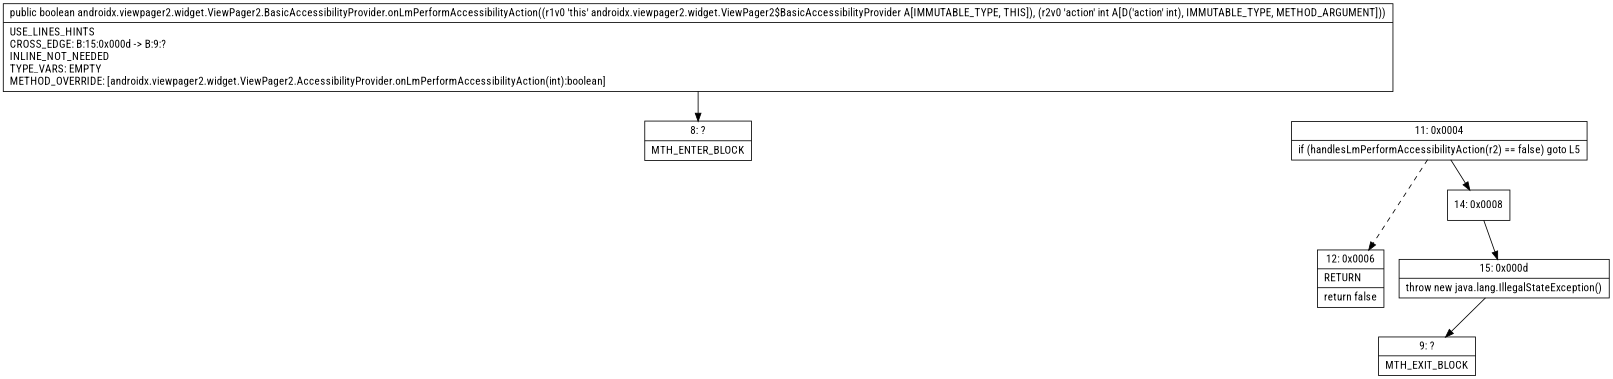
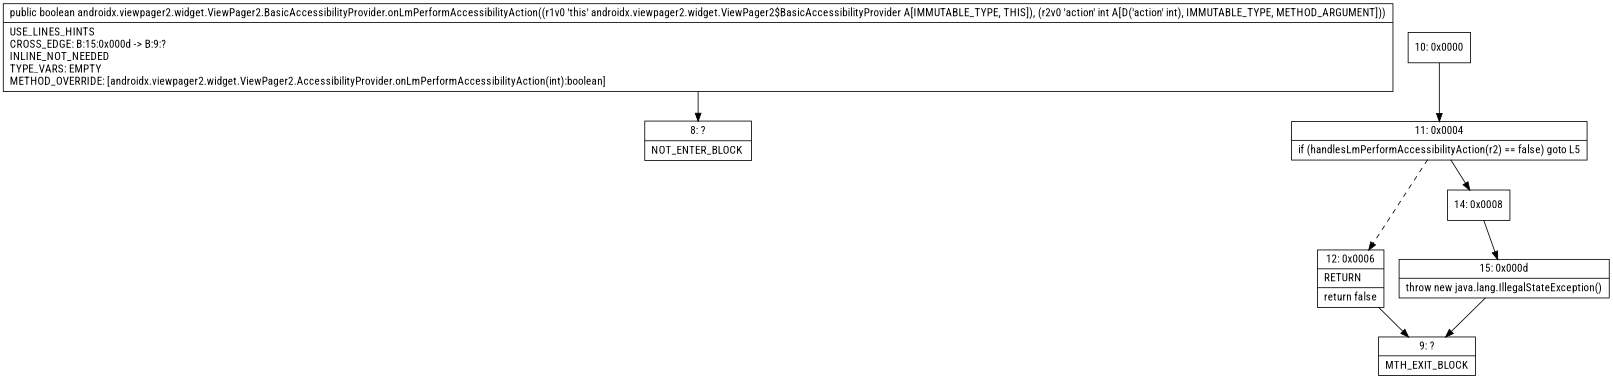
none -> (1439, 48)
(698, 150) -> (697, 150)
none -> (1391, 319)
